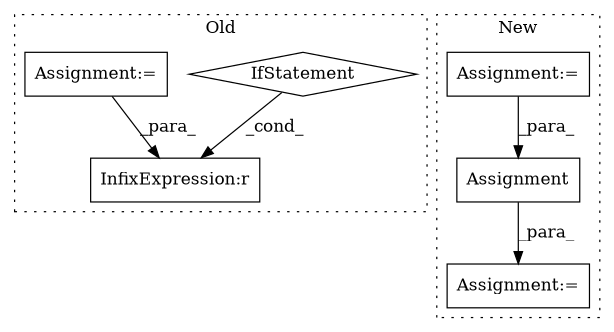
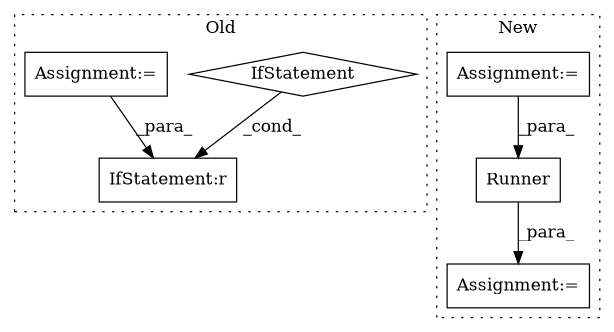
(175, 180) -> (168, 180)
(518, 180) -> (518, 180)
